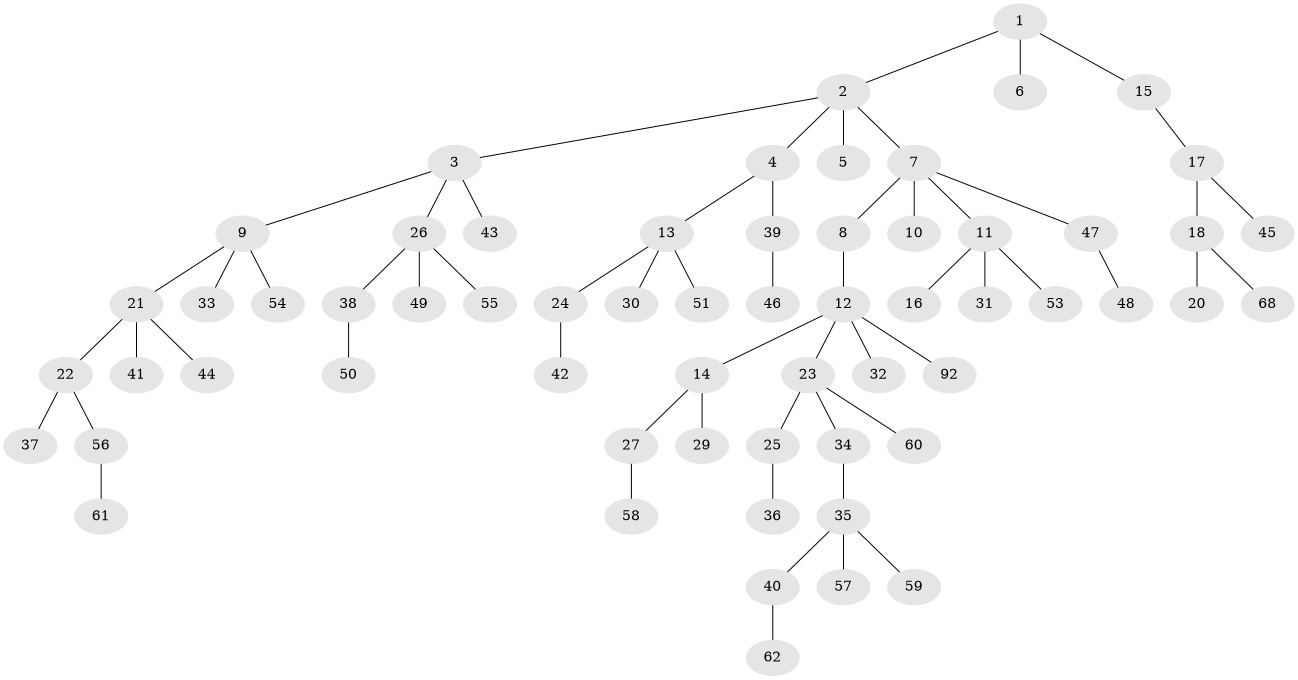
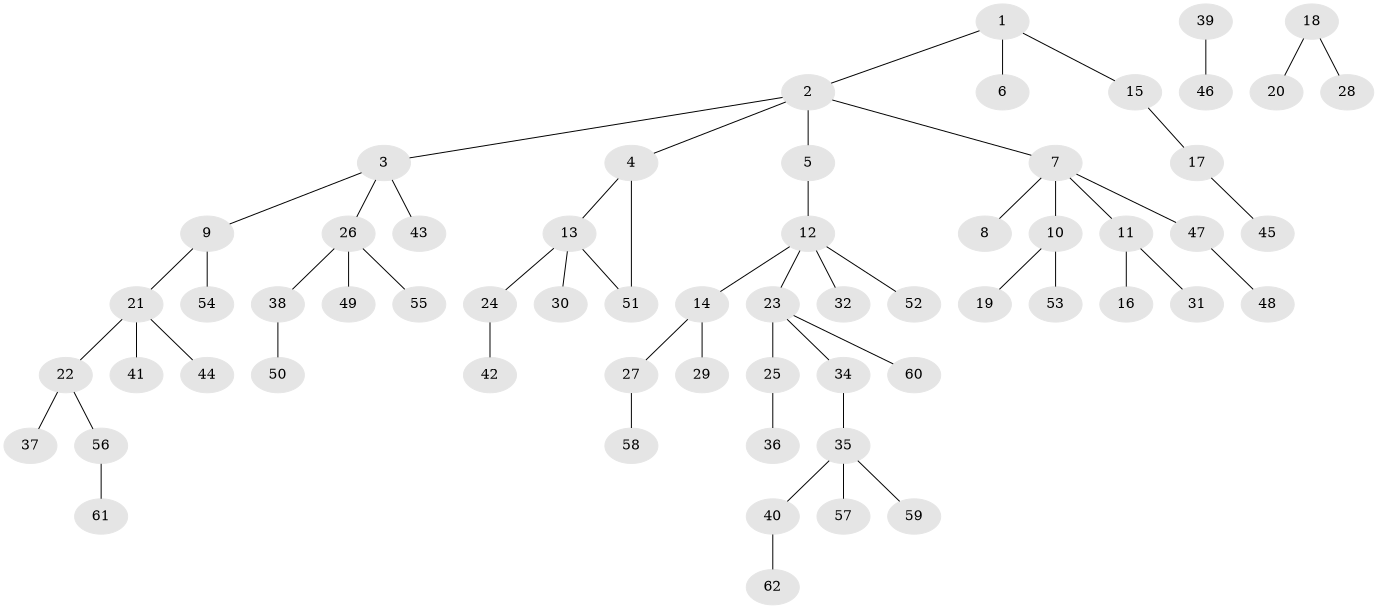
(773, 198) -> (631, 234)
(1197, 198) -> none
(843, 269) -> (808, 198)
(1020, 269) -> (1056, 269)
(207, 304) -> none
none -> (985, 304)
(1268, 304) -> (1347, 92)
(950, 375) -> (914, 304)
